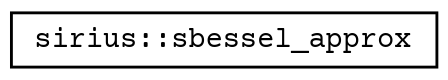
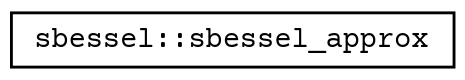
(224, 40) -> (233, 40)
